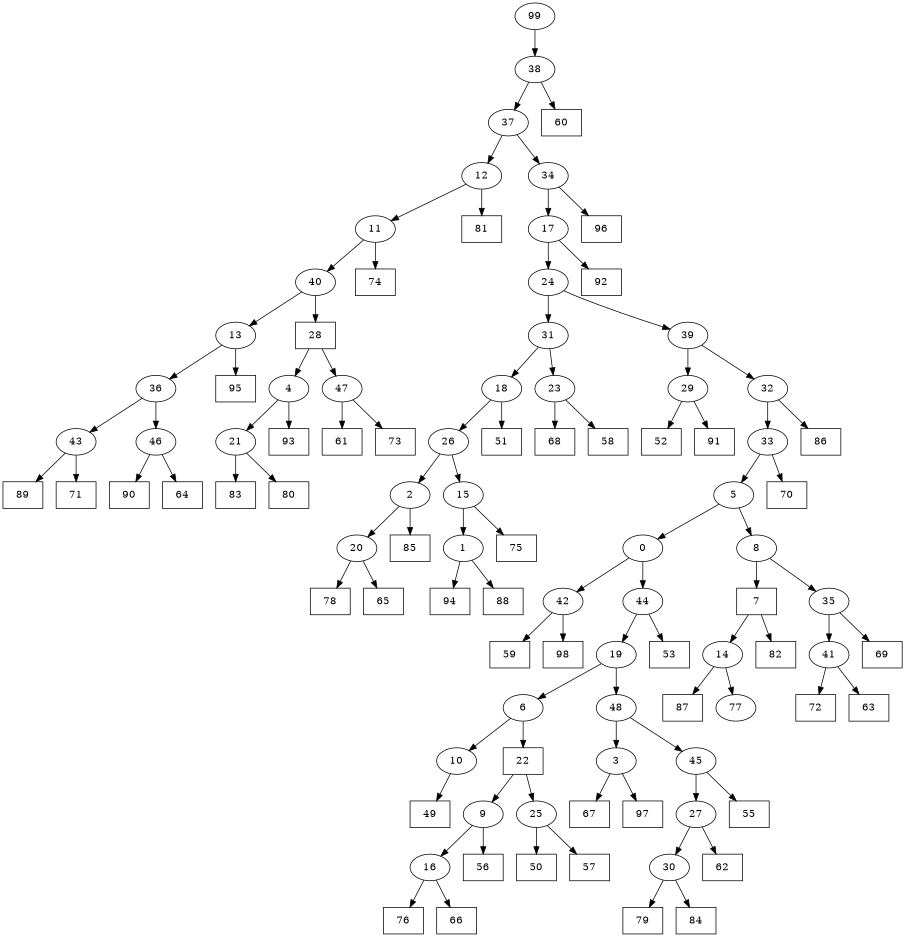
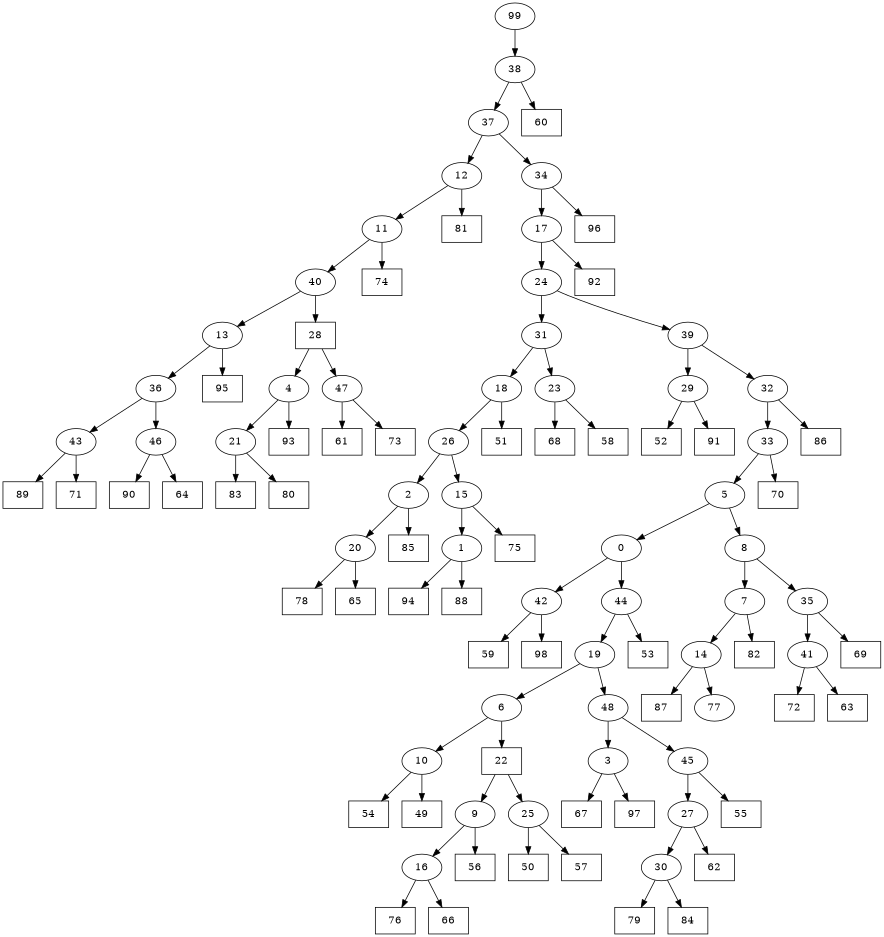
(757, 601) -> (745, 601)
none -> (369, 814)
